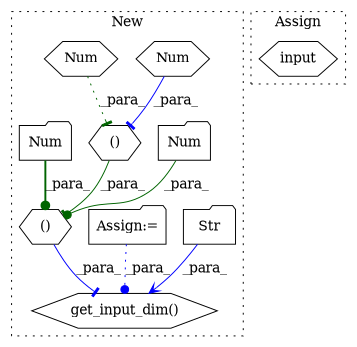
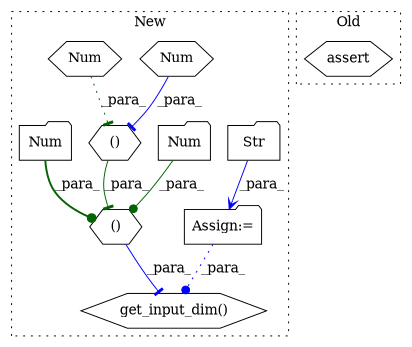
(298, 23) -> (348, 23)
(298, 59) -> (348, 59)
(179, 267) -> (240, 180)
